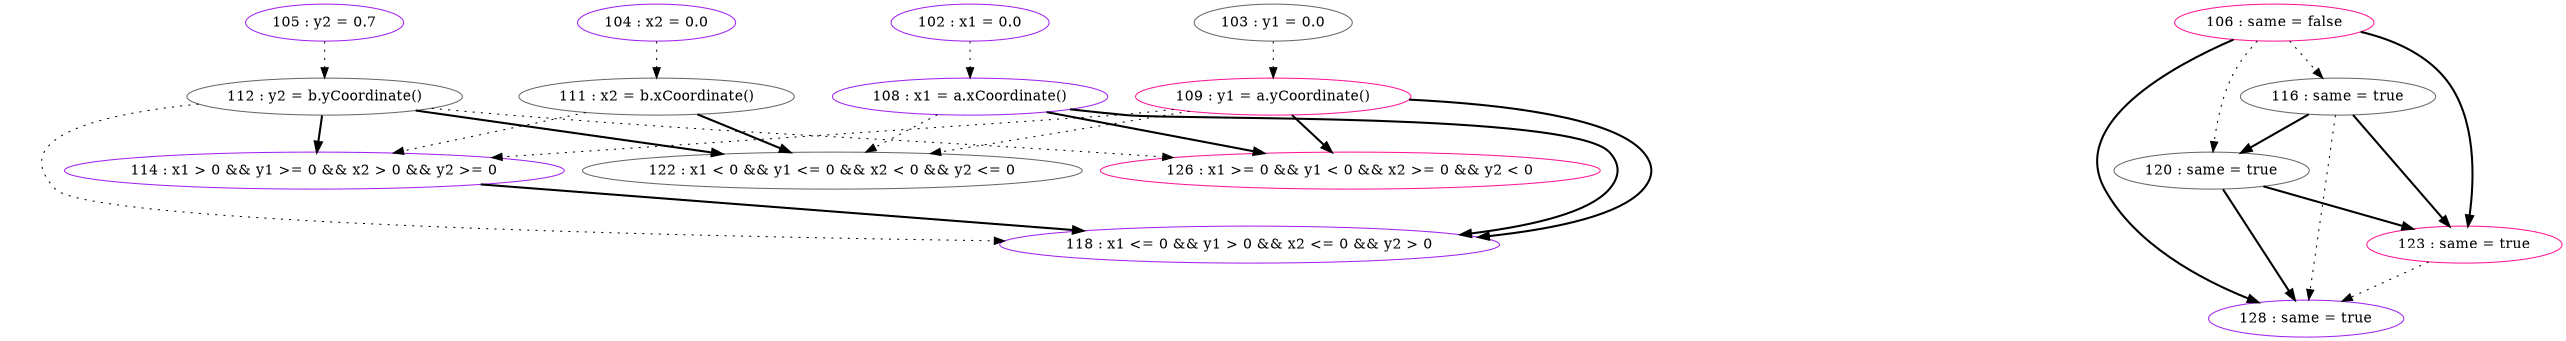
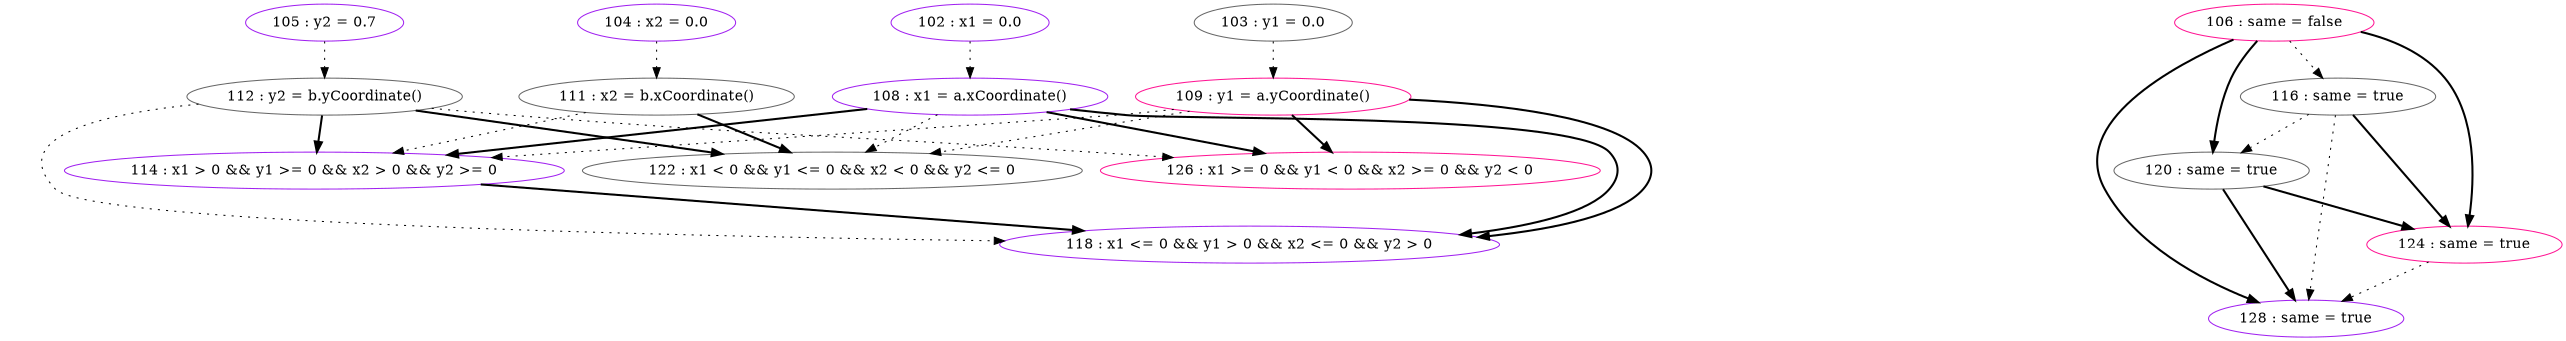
(2227, 88) -> (2227, 88)
(2280, 131) -> (2280, 131)
none -> (652, 132)
(2464, 245) -> (2464, 245)
